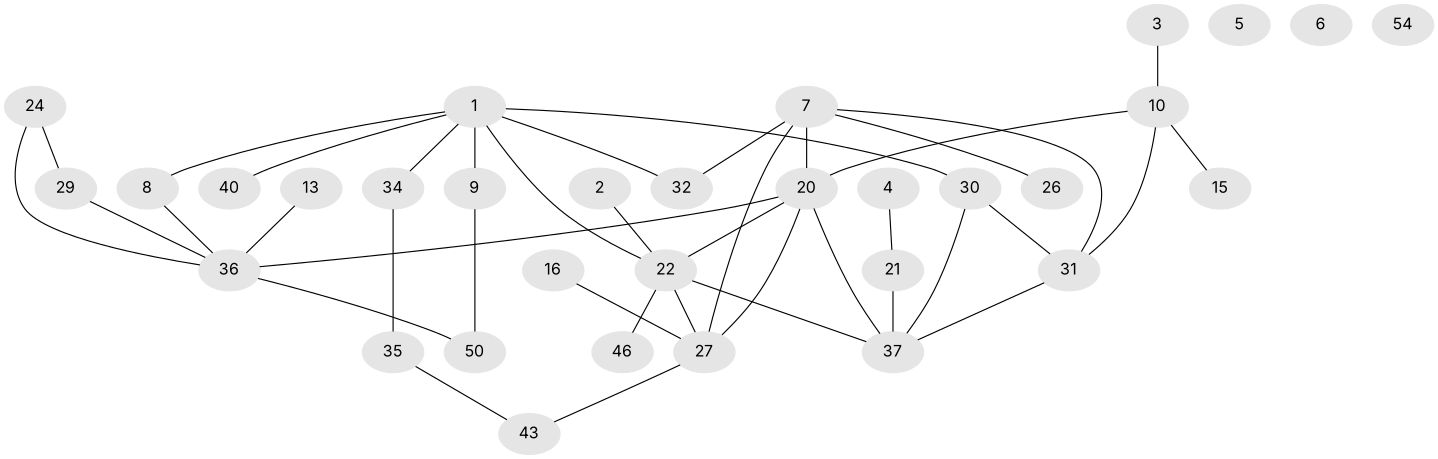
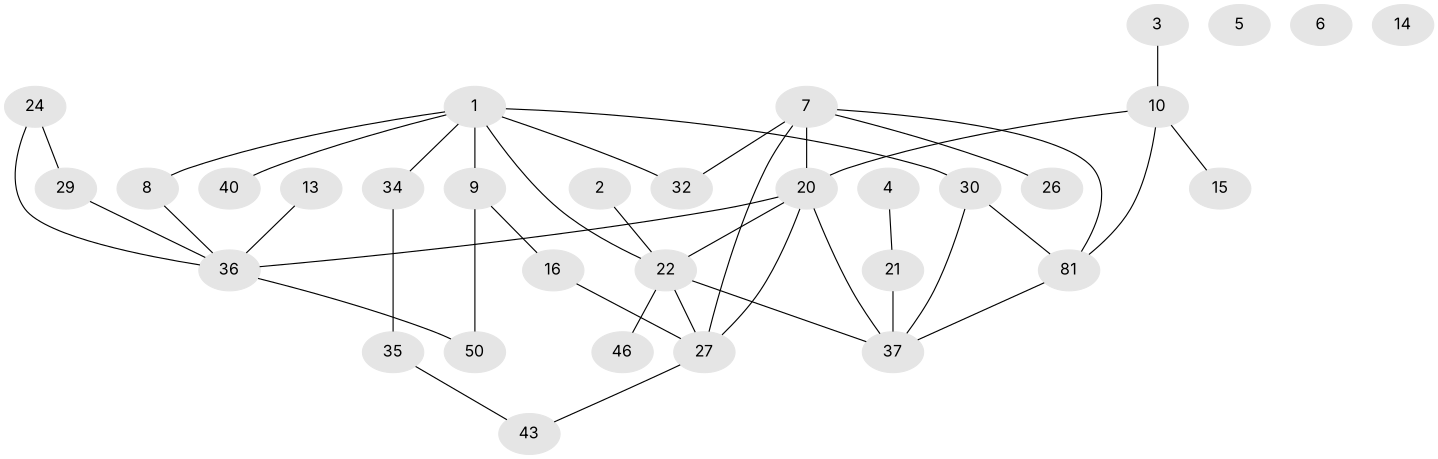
(1403, 25) -> (1403, 25)
none -> (514, 230)
(1069, 270) -> (1069, 270)
